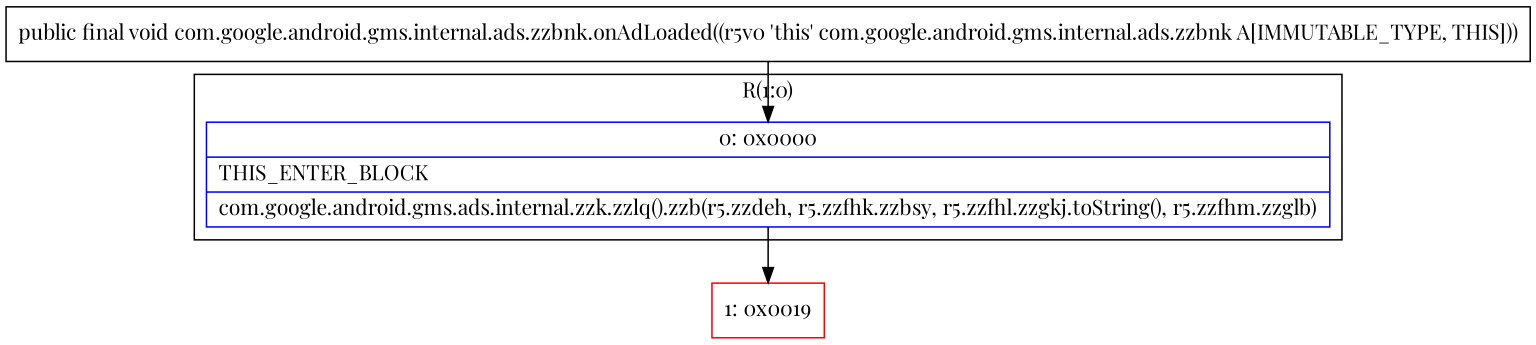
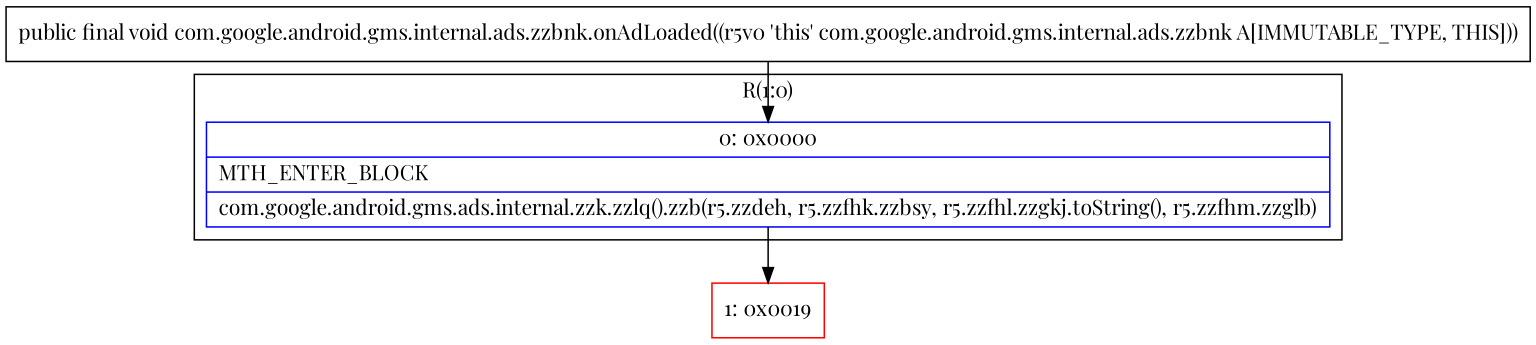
(324, 174) -> (324, 174)
